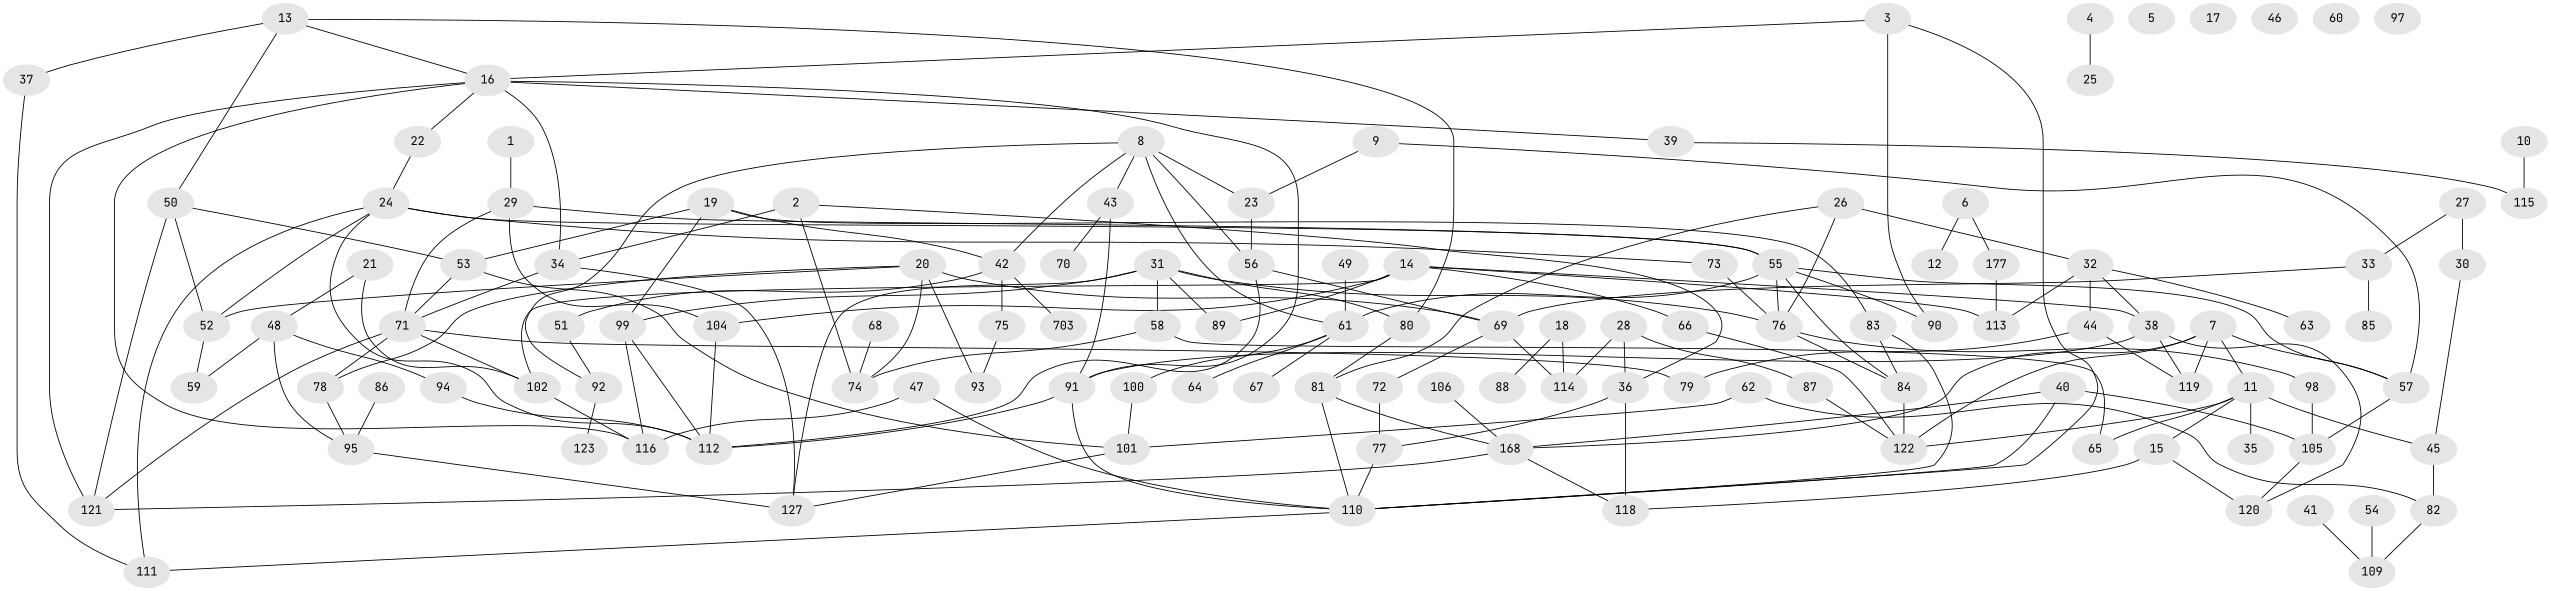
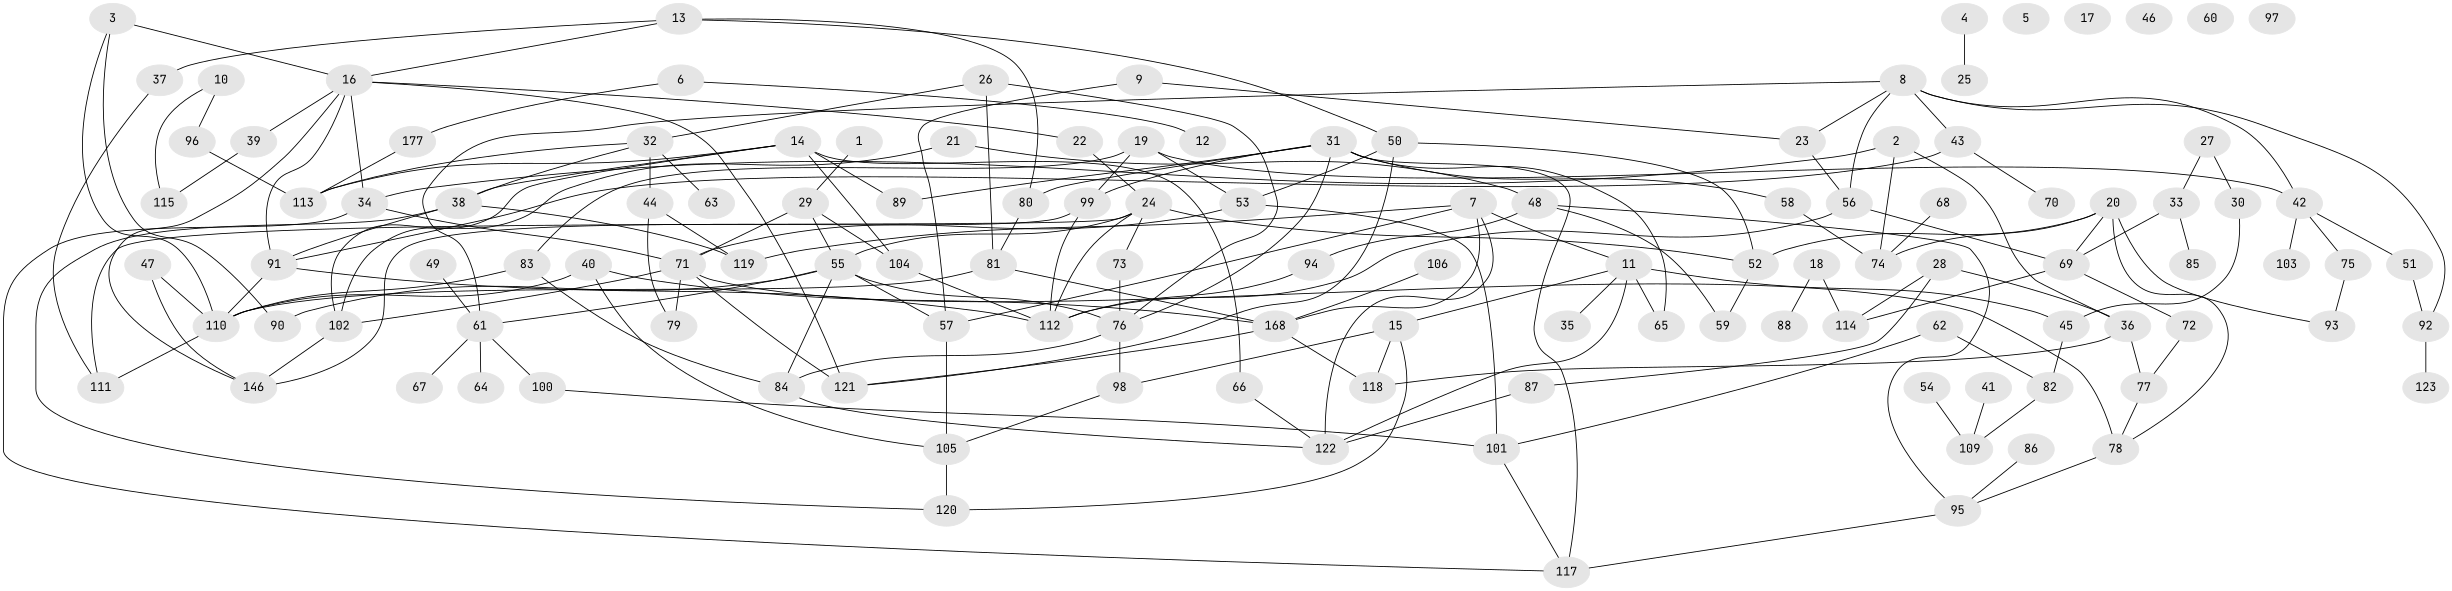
none -> (192, 142)
(1063, 326) -> (2287, 265)
(1642, 348) -> (1607, 194)
none -> (1258, 357)
(646, 449) -> (254, 388)
(1366, 480) -> (2130, 419)
(792, 511) -> (1567, 572)
